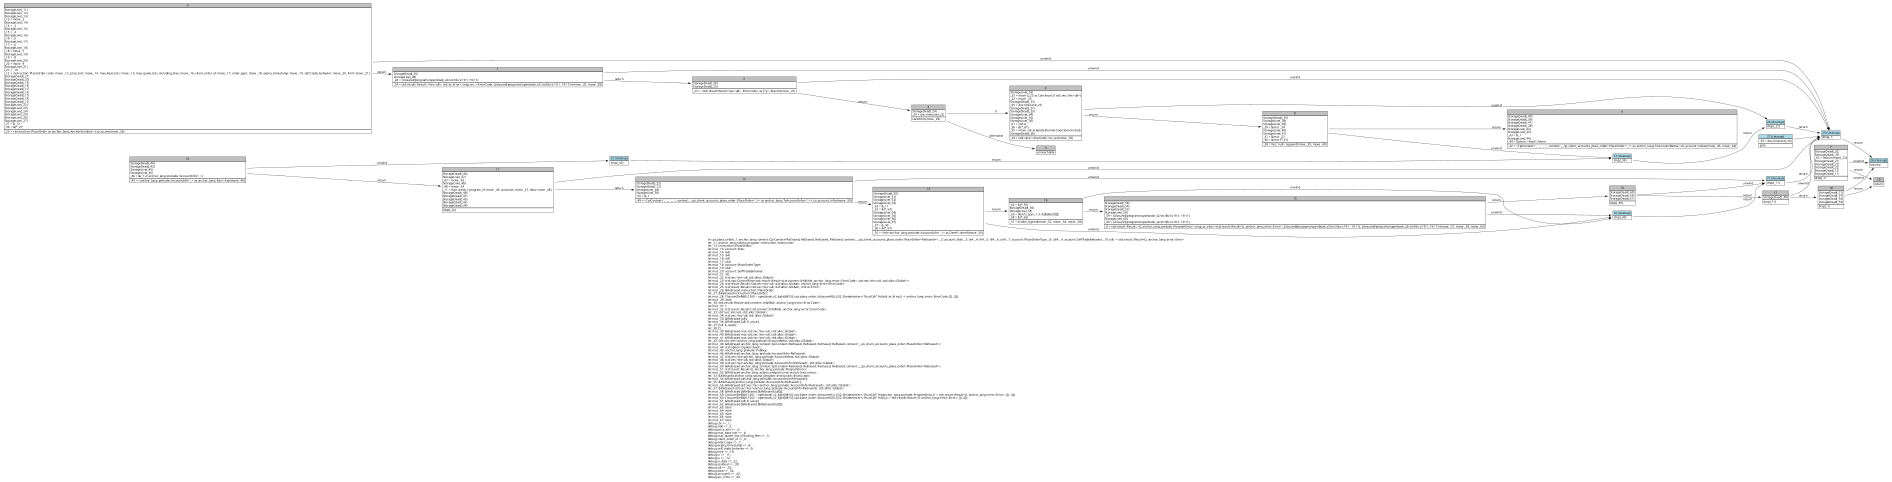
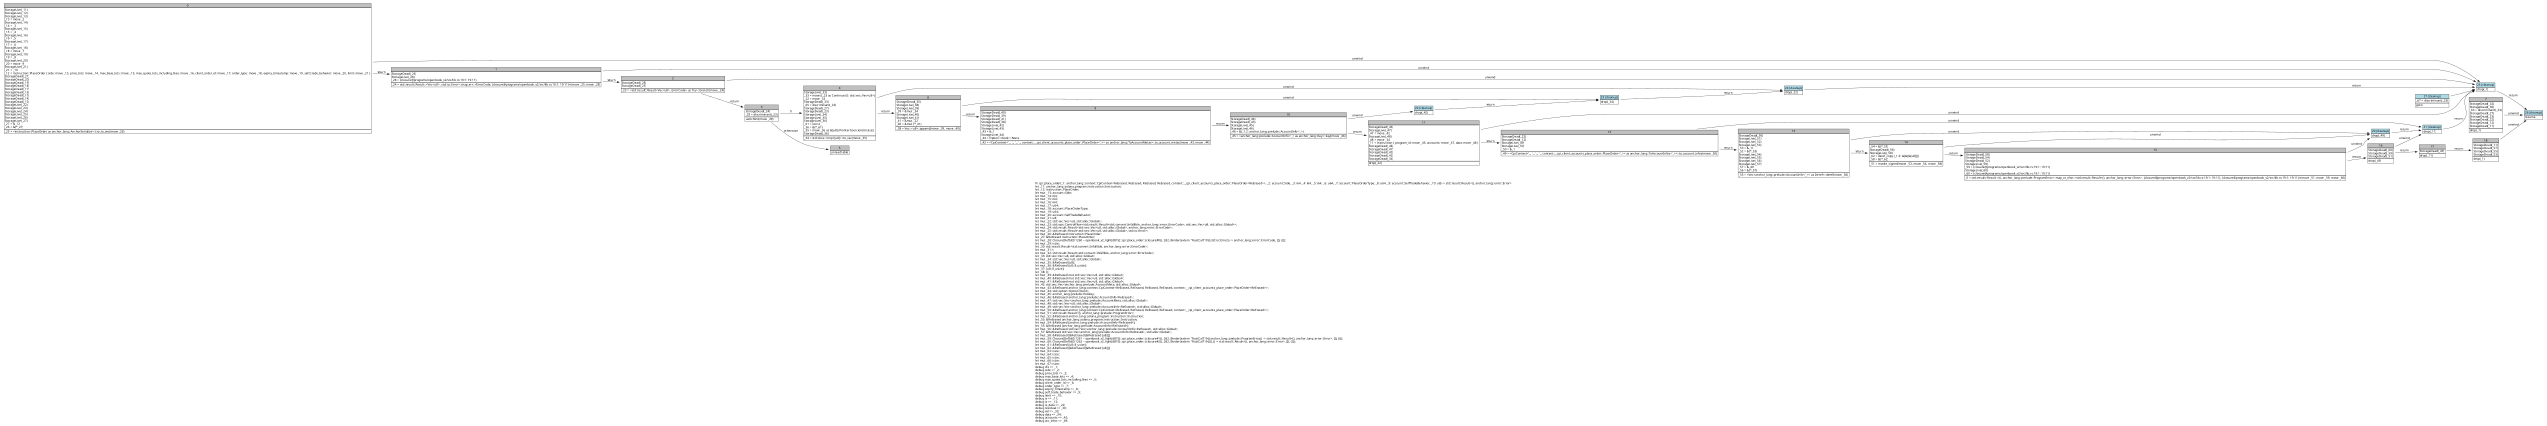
none -> (1219, 125)
(1811, 167) -> none
(1879, 182) -> none
